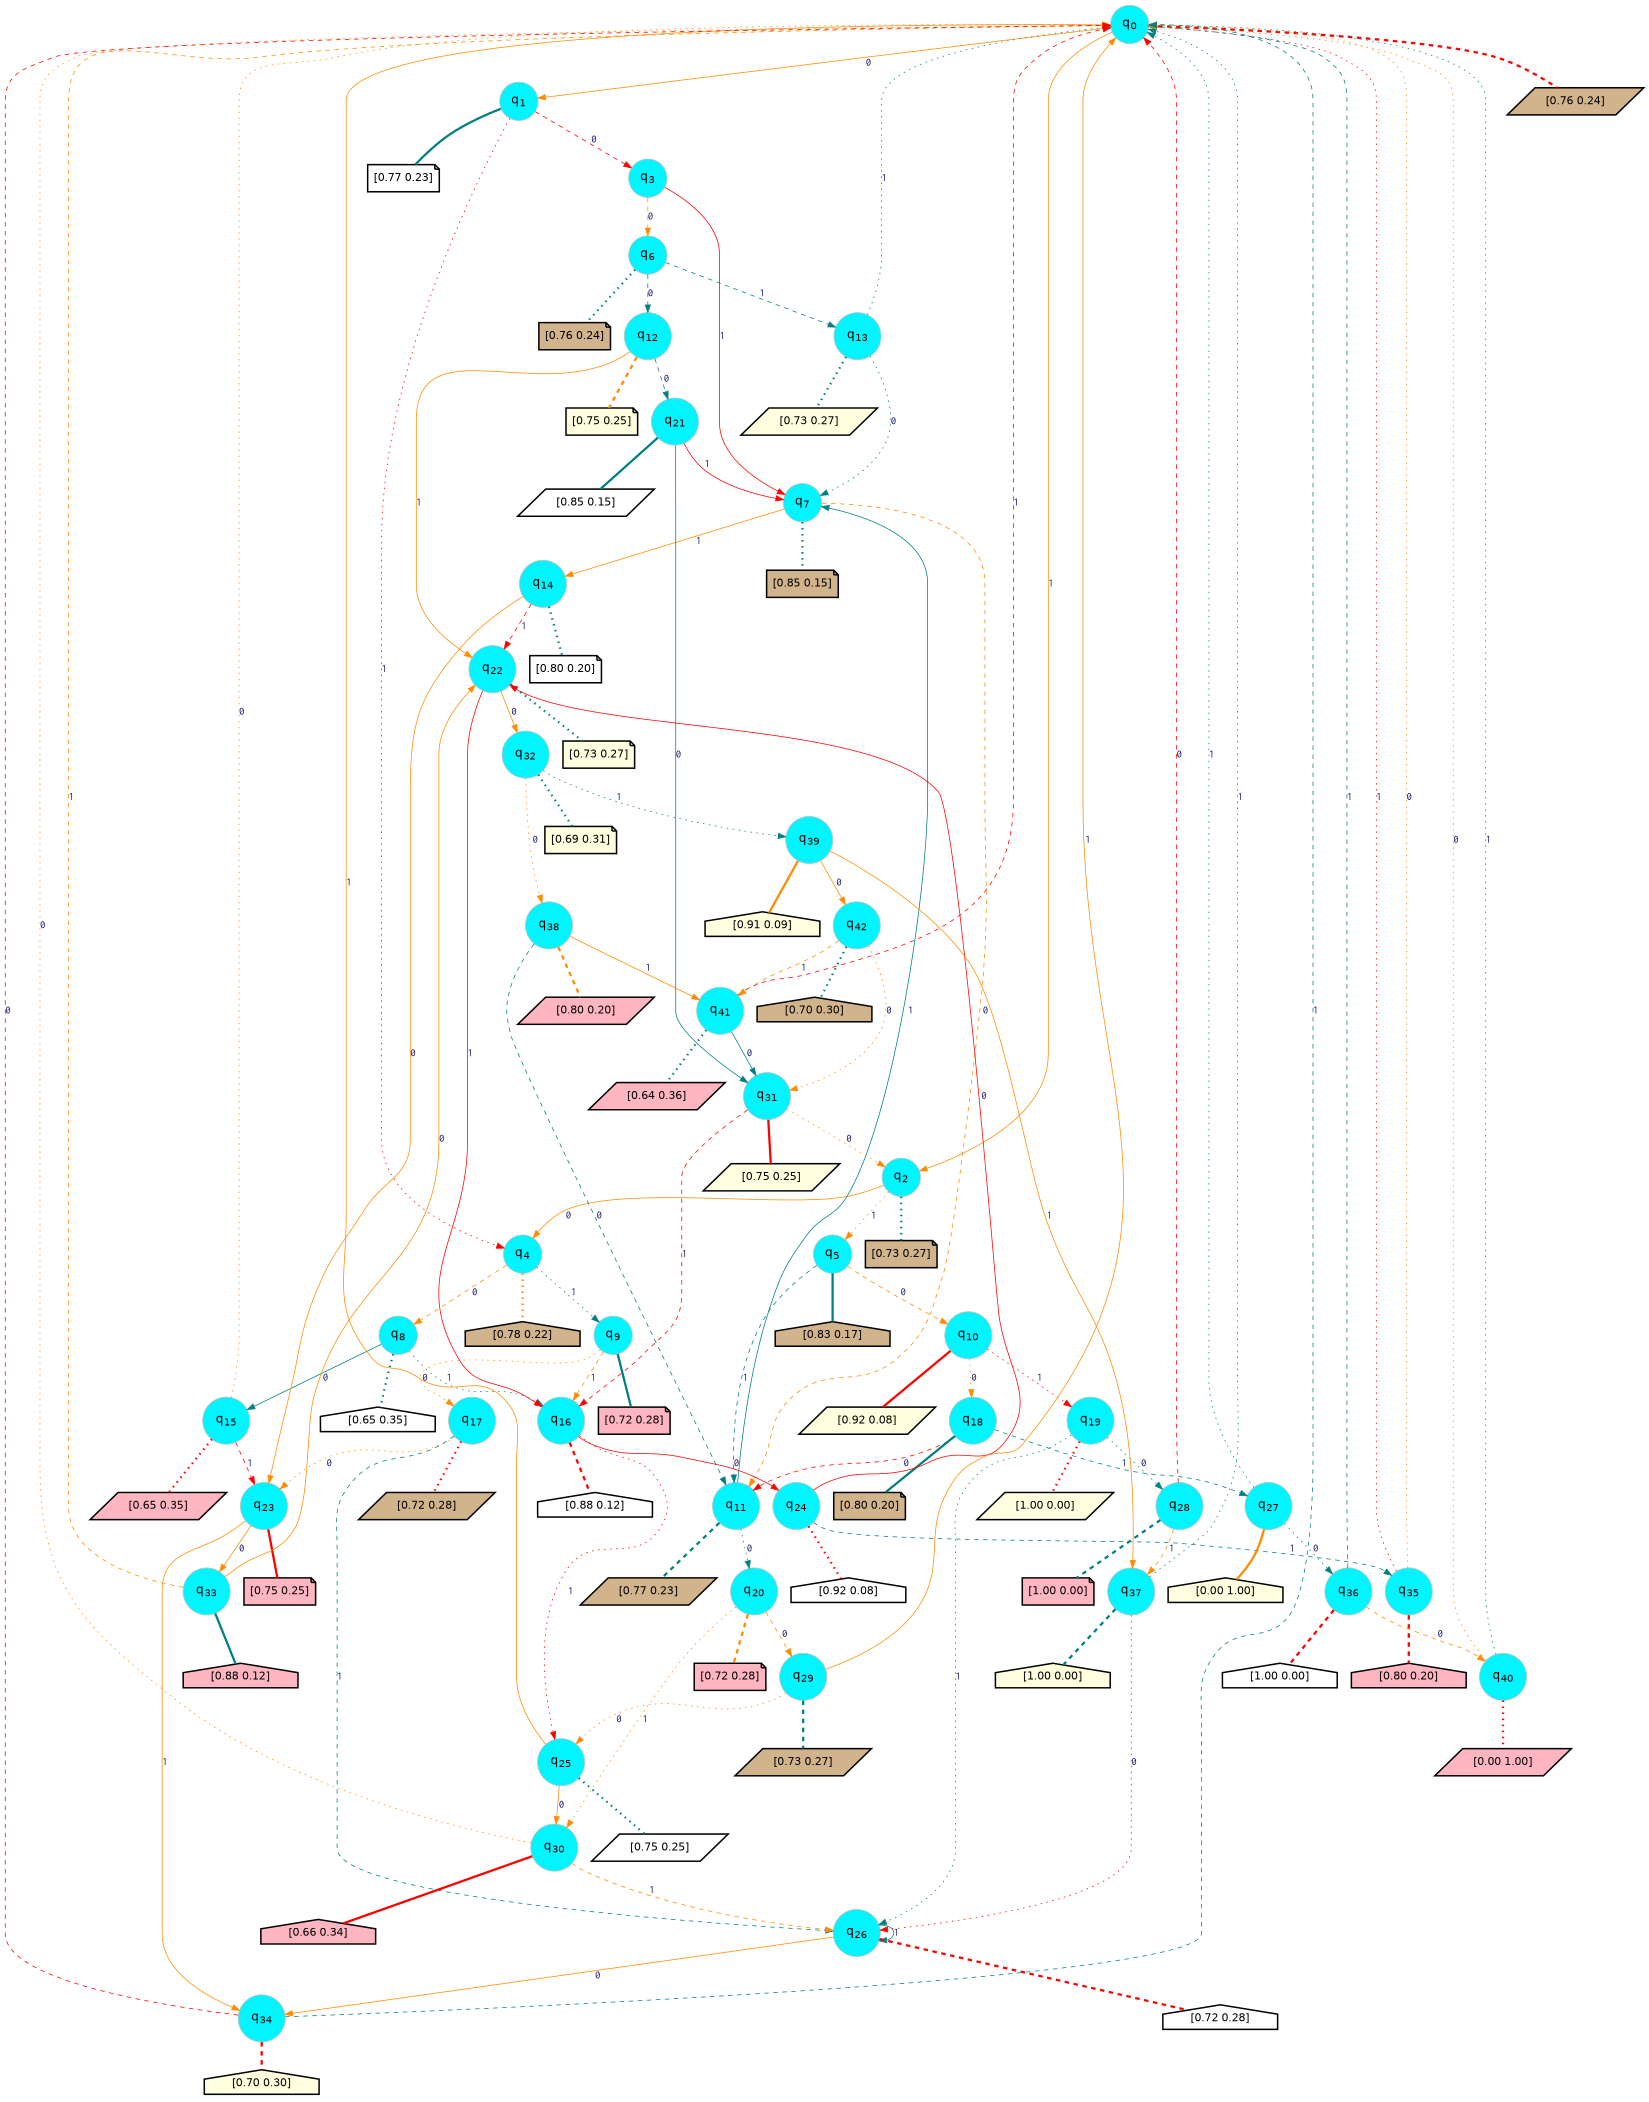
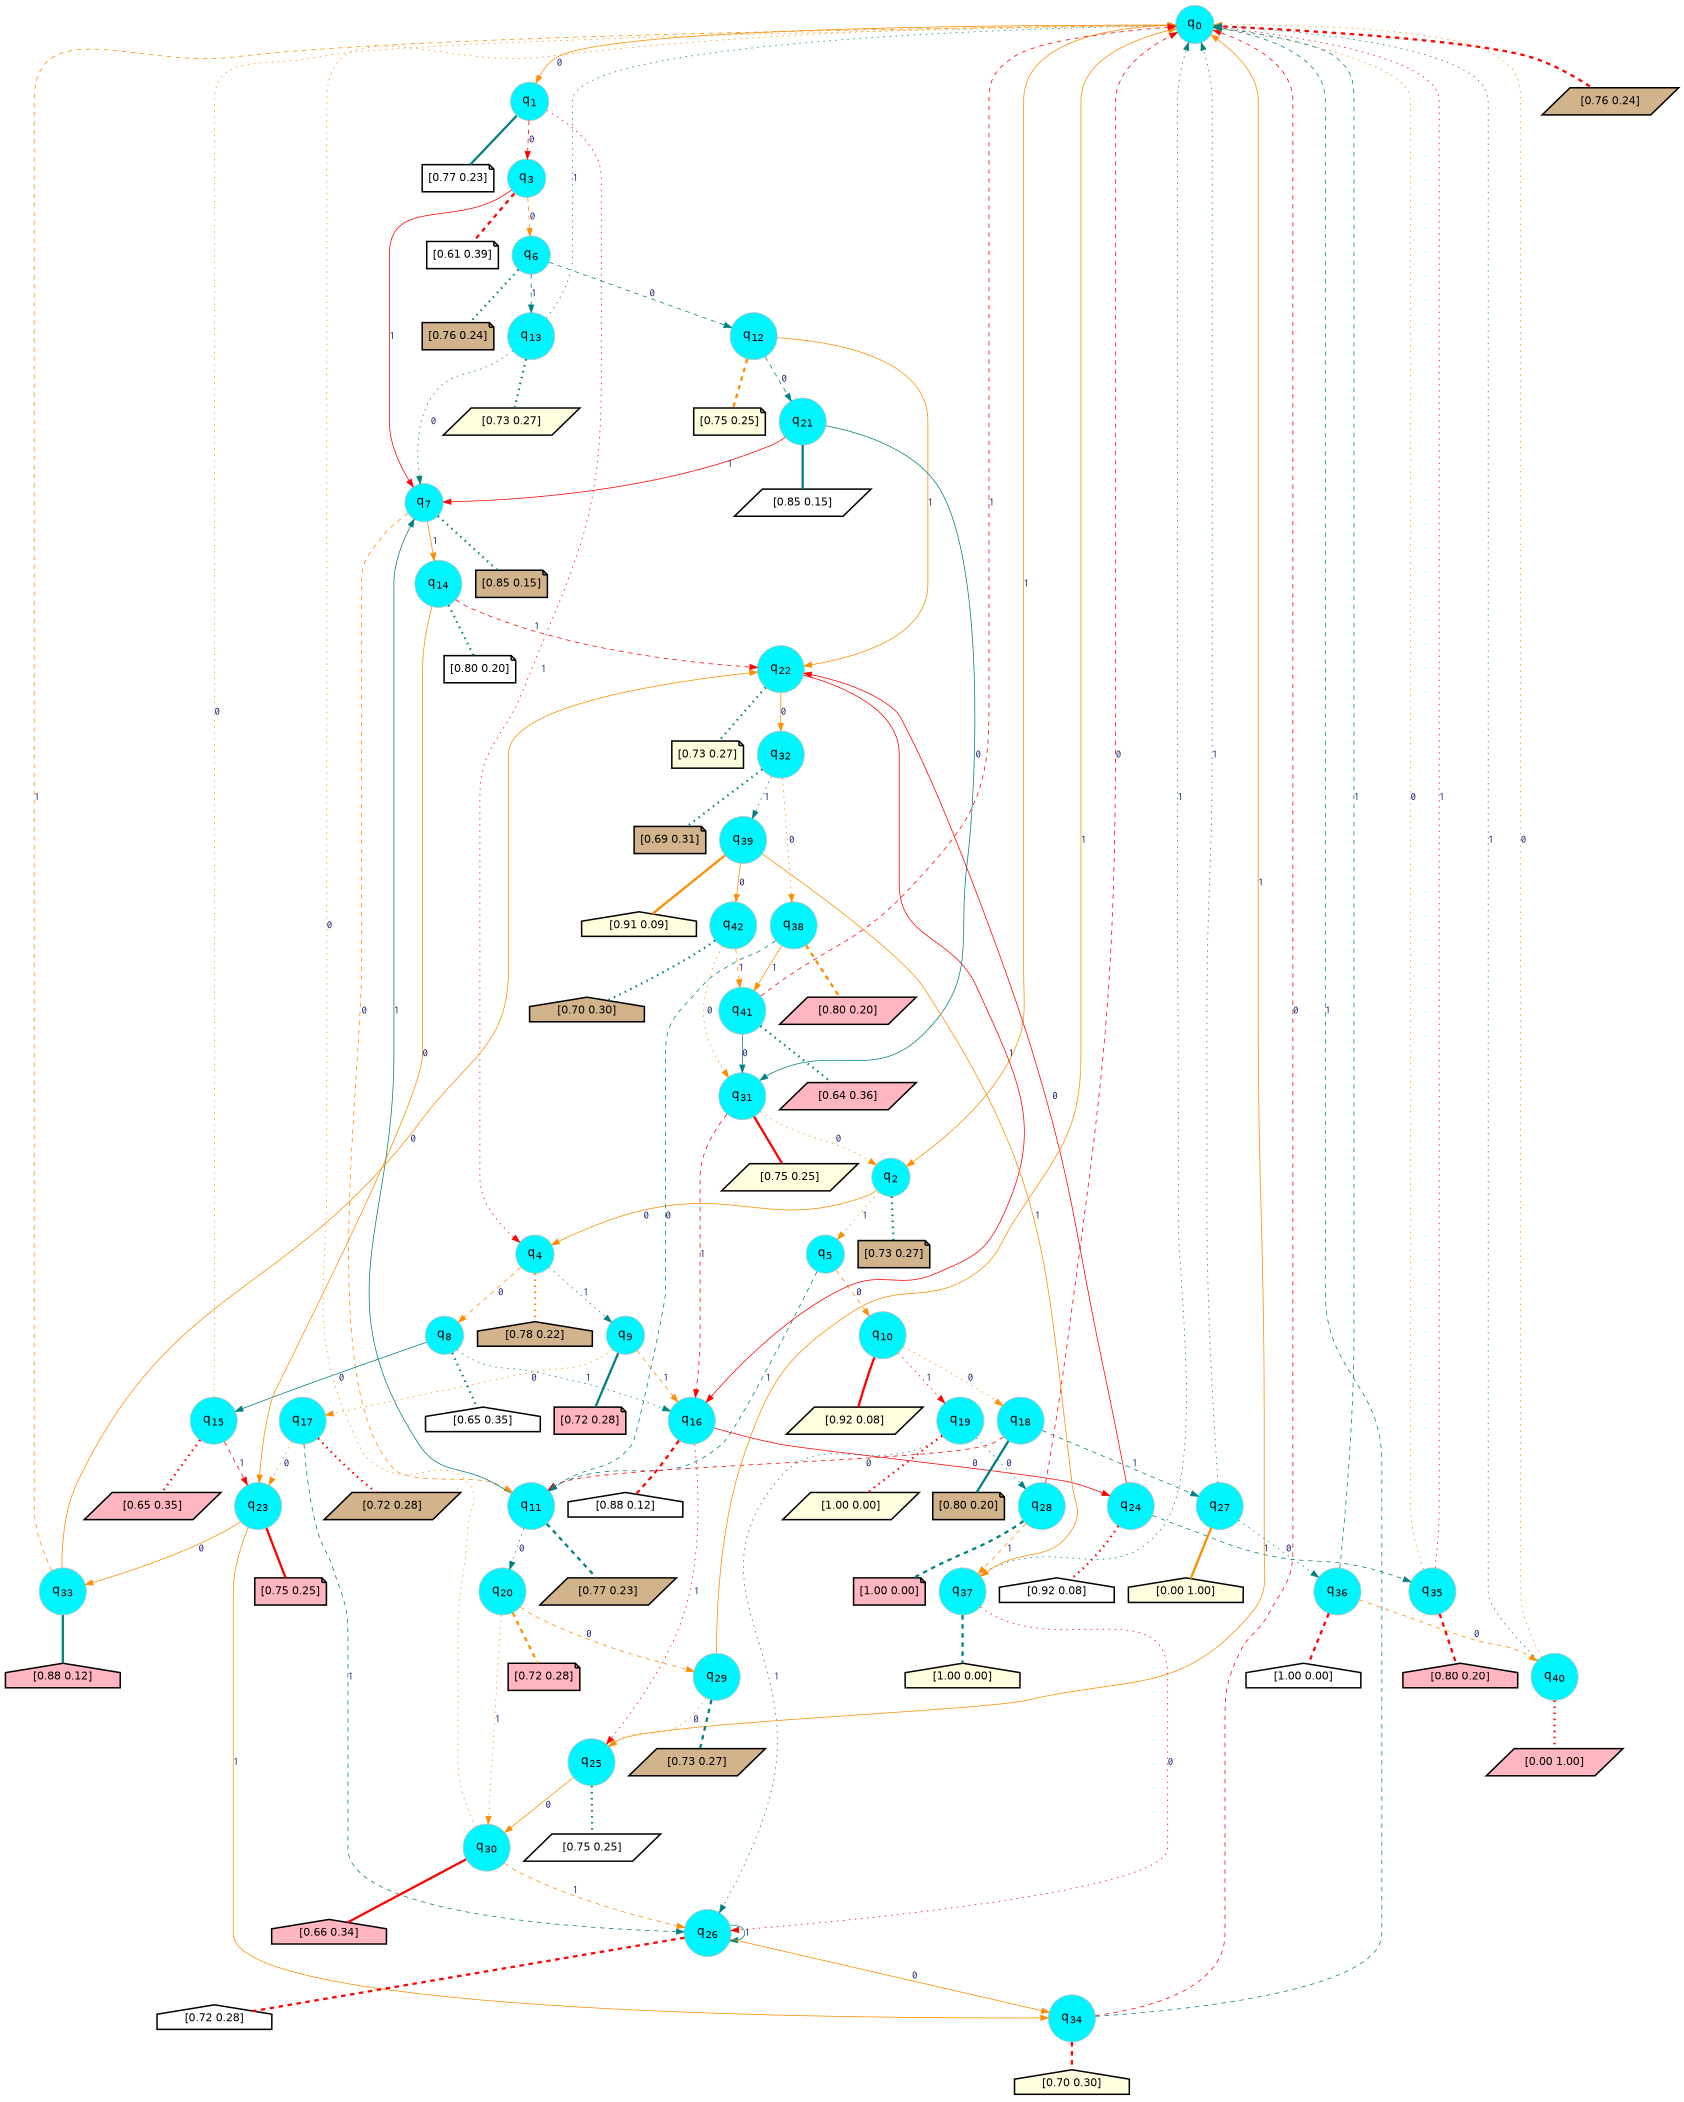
none -> (463, 255)
(581, 840) -> (670, 840)
(833, 1335) -> none
